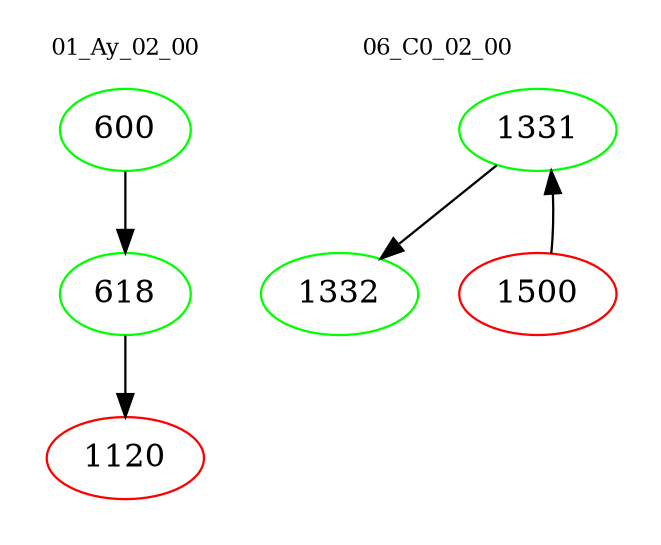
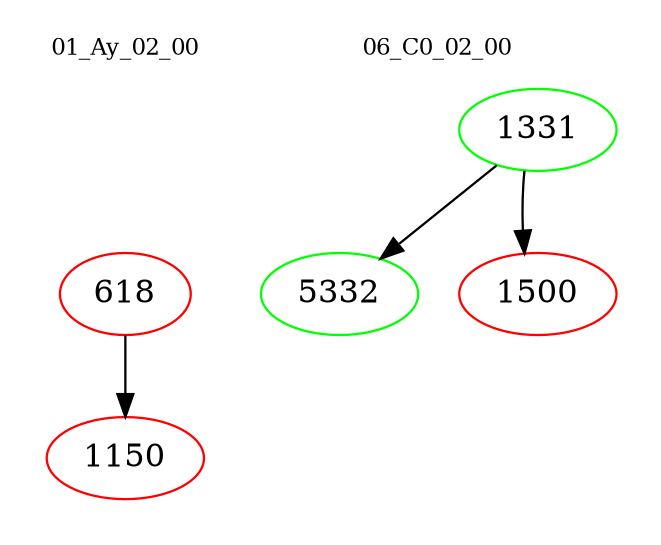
(125, 130) -> none
(553, 224) -> (523, 201)
(125, 294) -> (125, 294)
(340, 294) -> (340, 294)
(125, 458) -> (125, 458)
